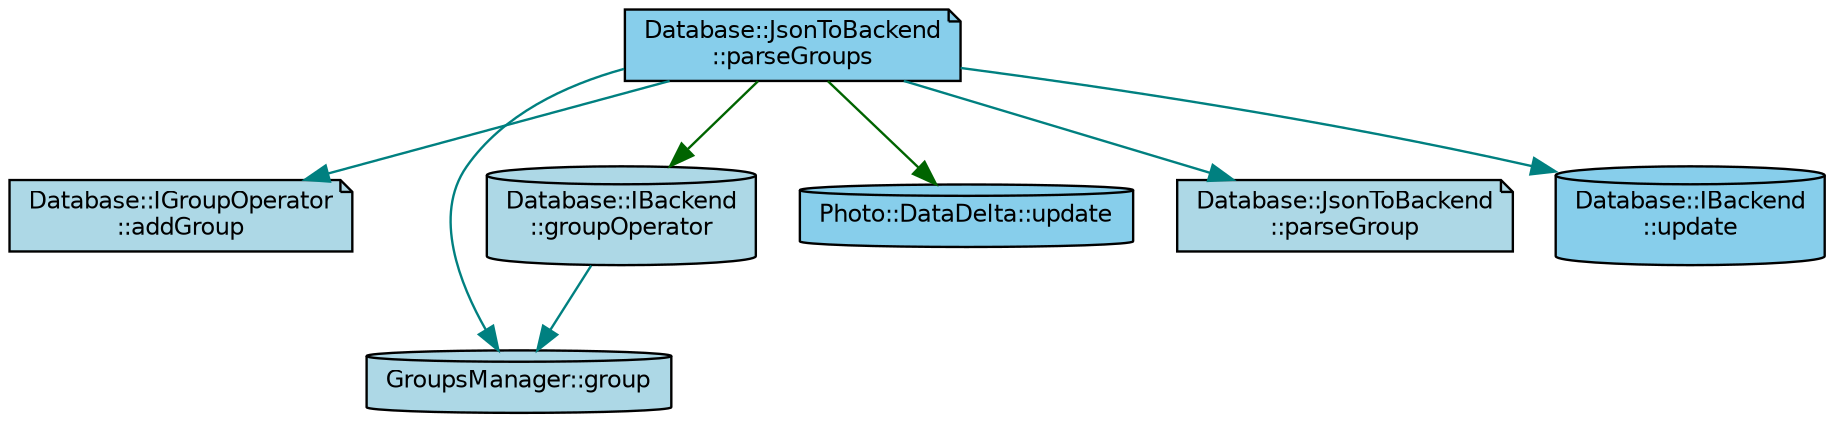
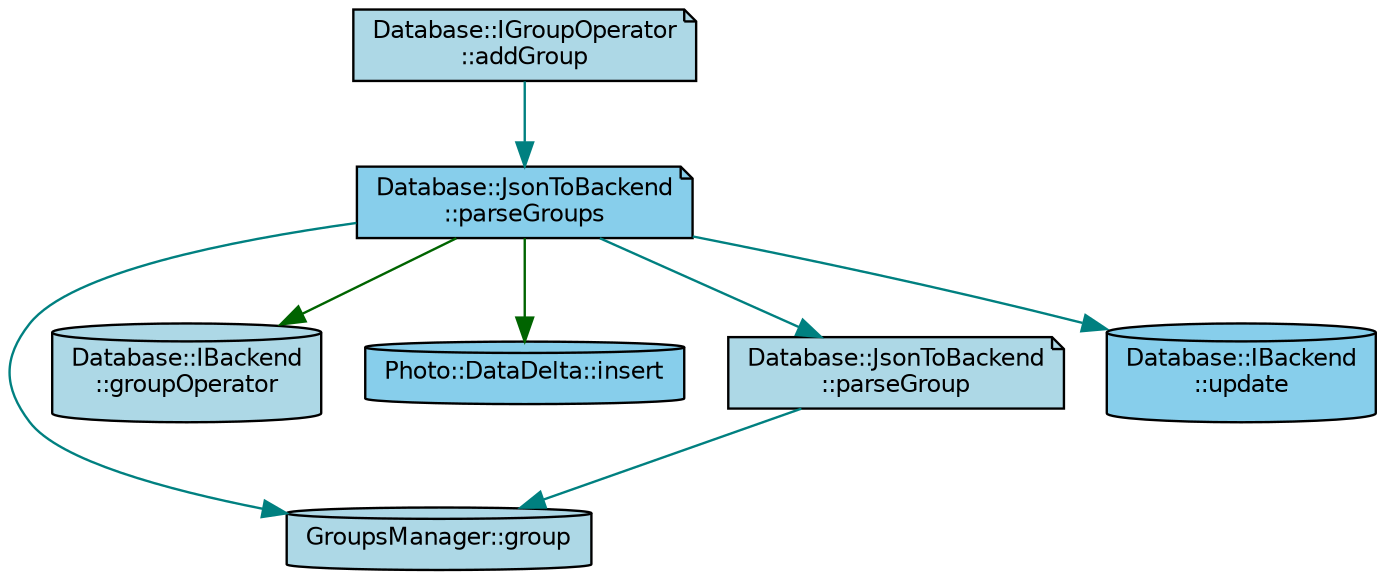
(473, 134) -> (525, 112)
(967, 216) -> (525, 373)
(571, 298) -> (673, 454)
